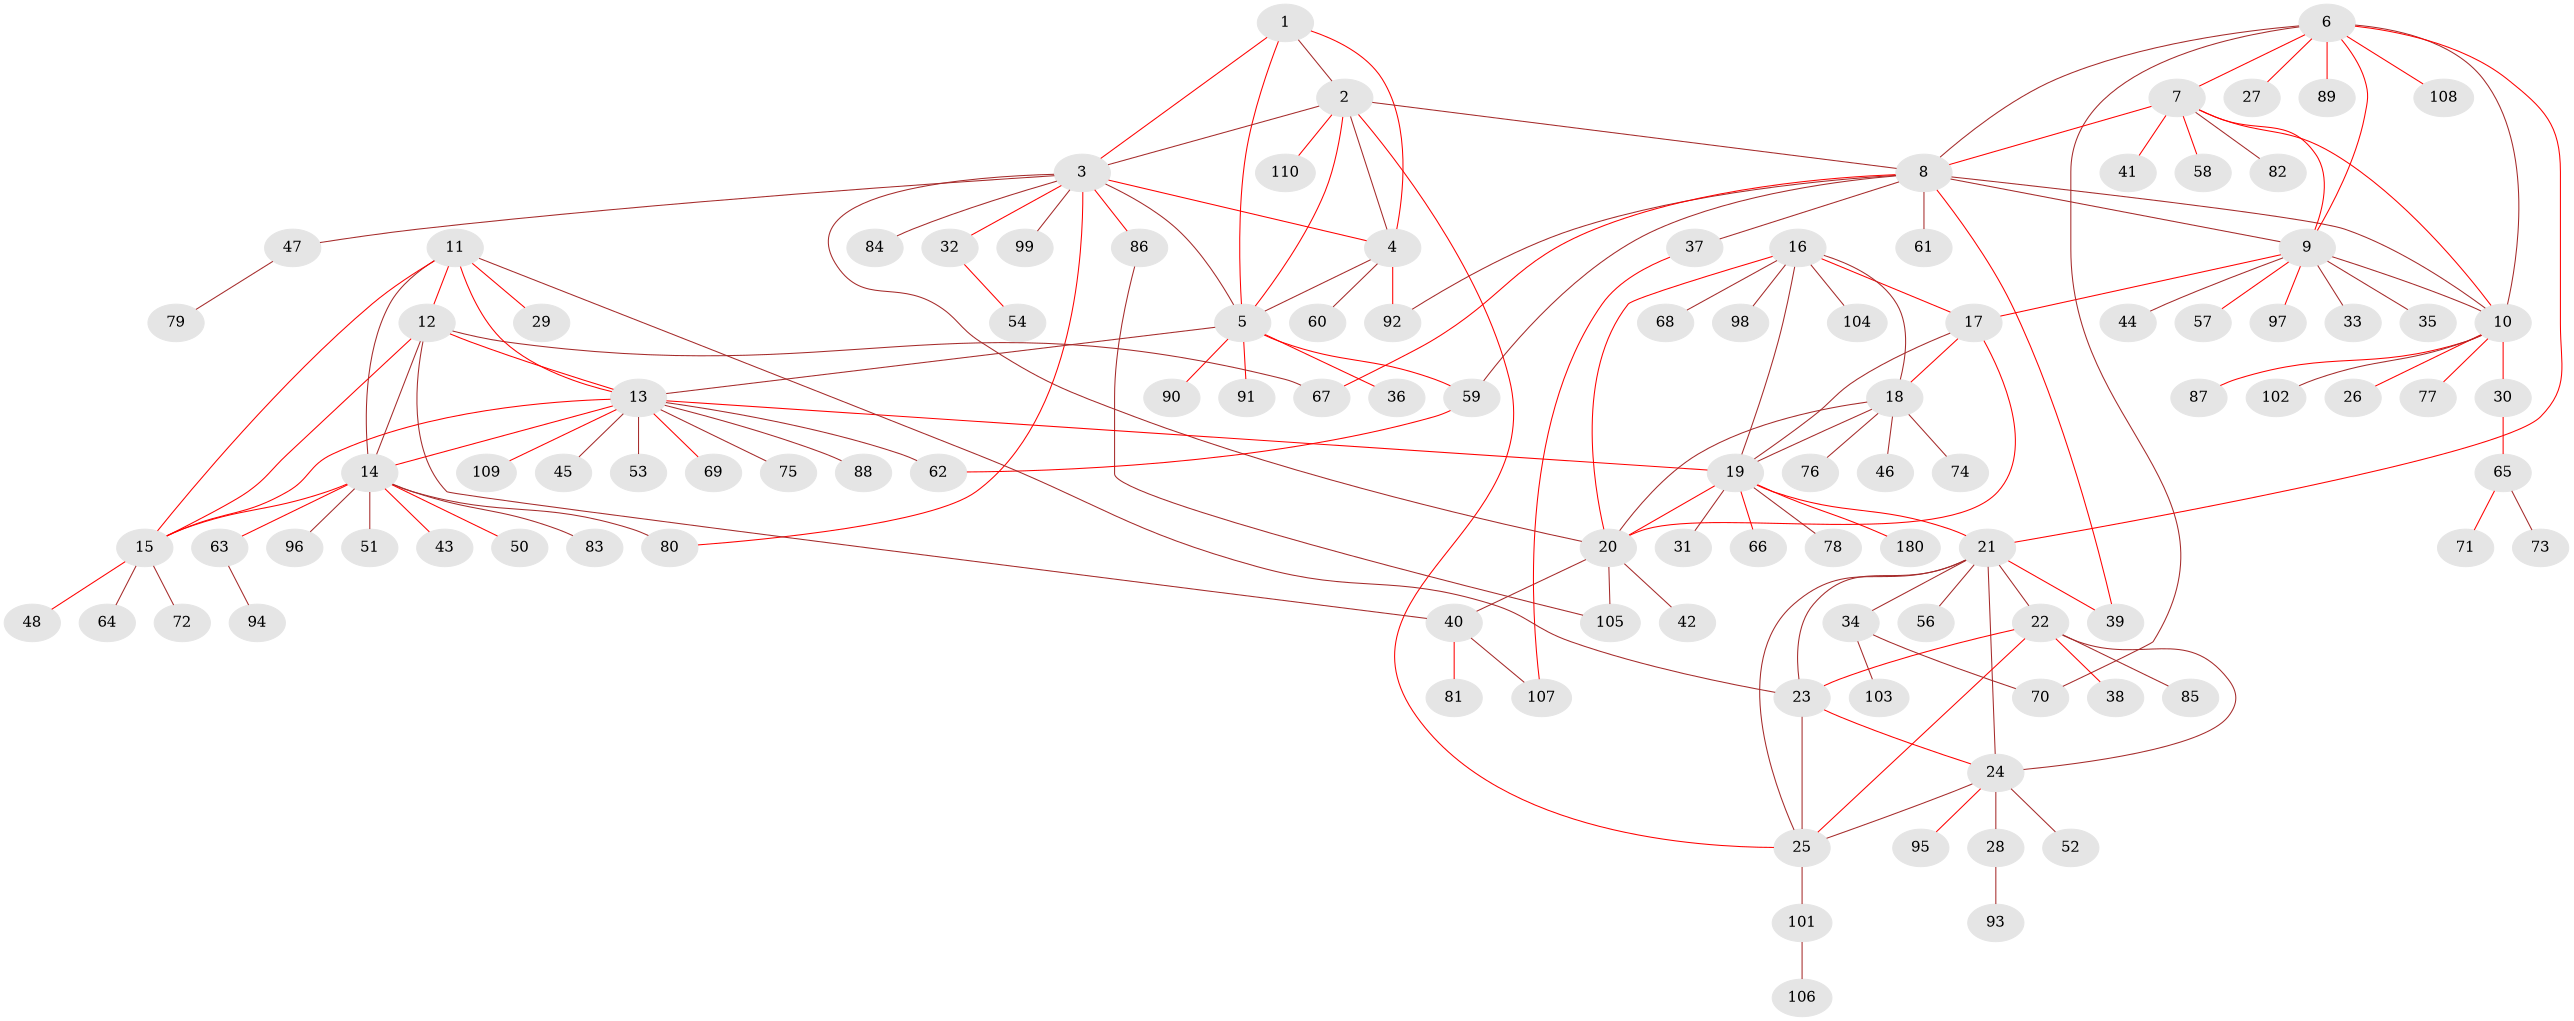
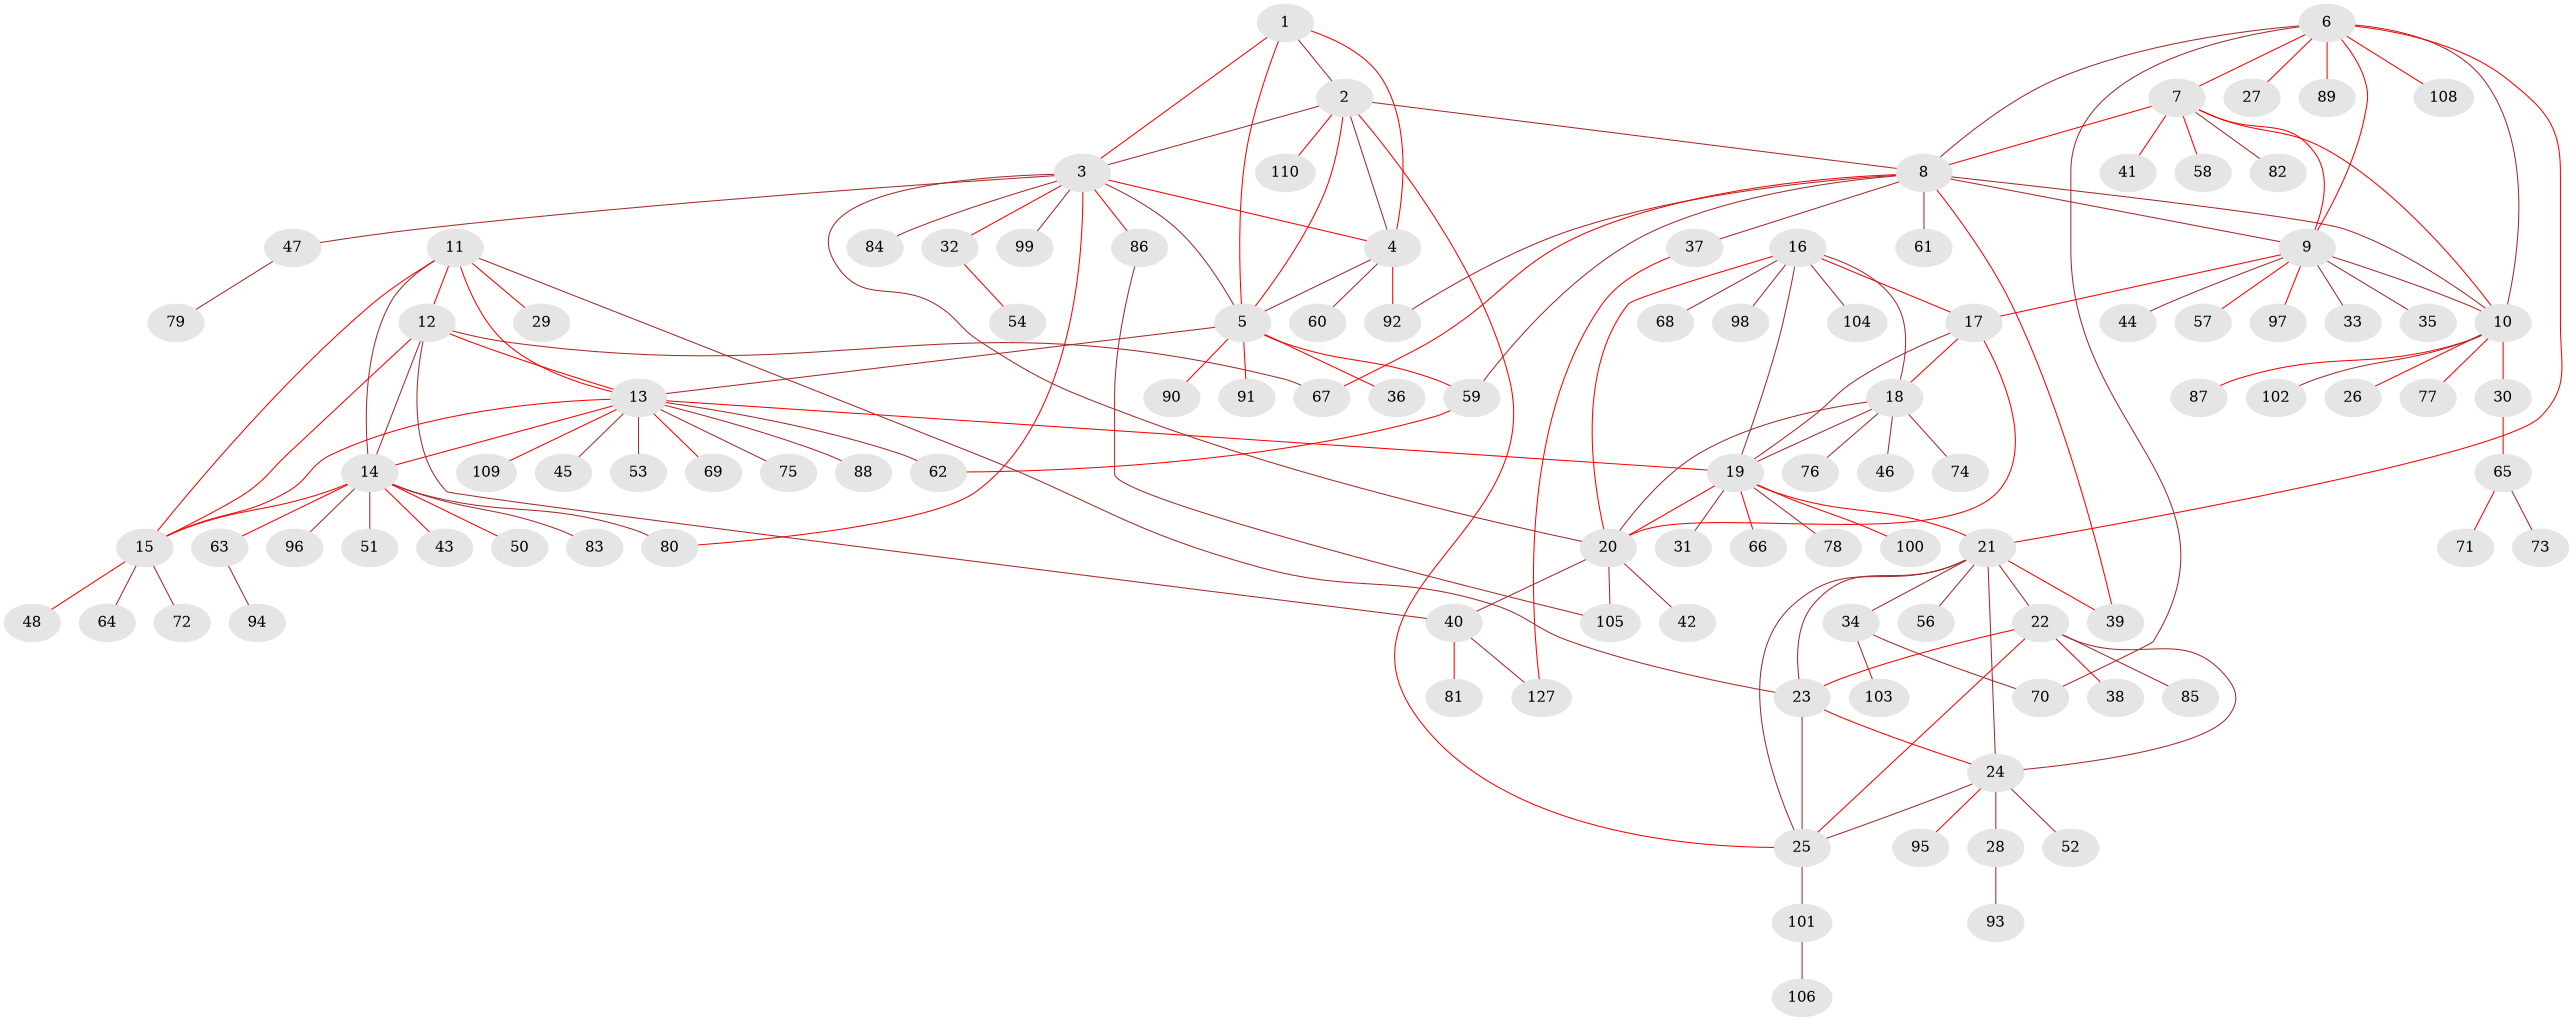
(1910, 548) -> (1910, 548)
(1542, 698) -> (1542, 698)
